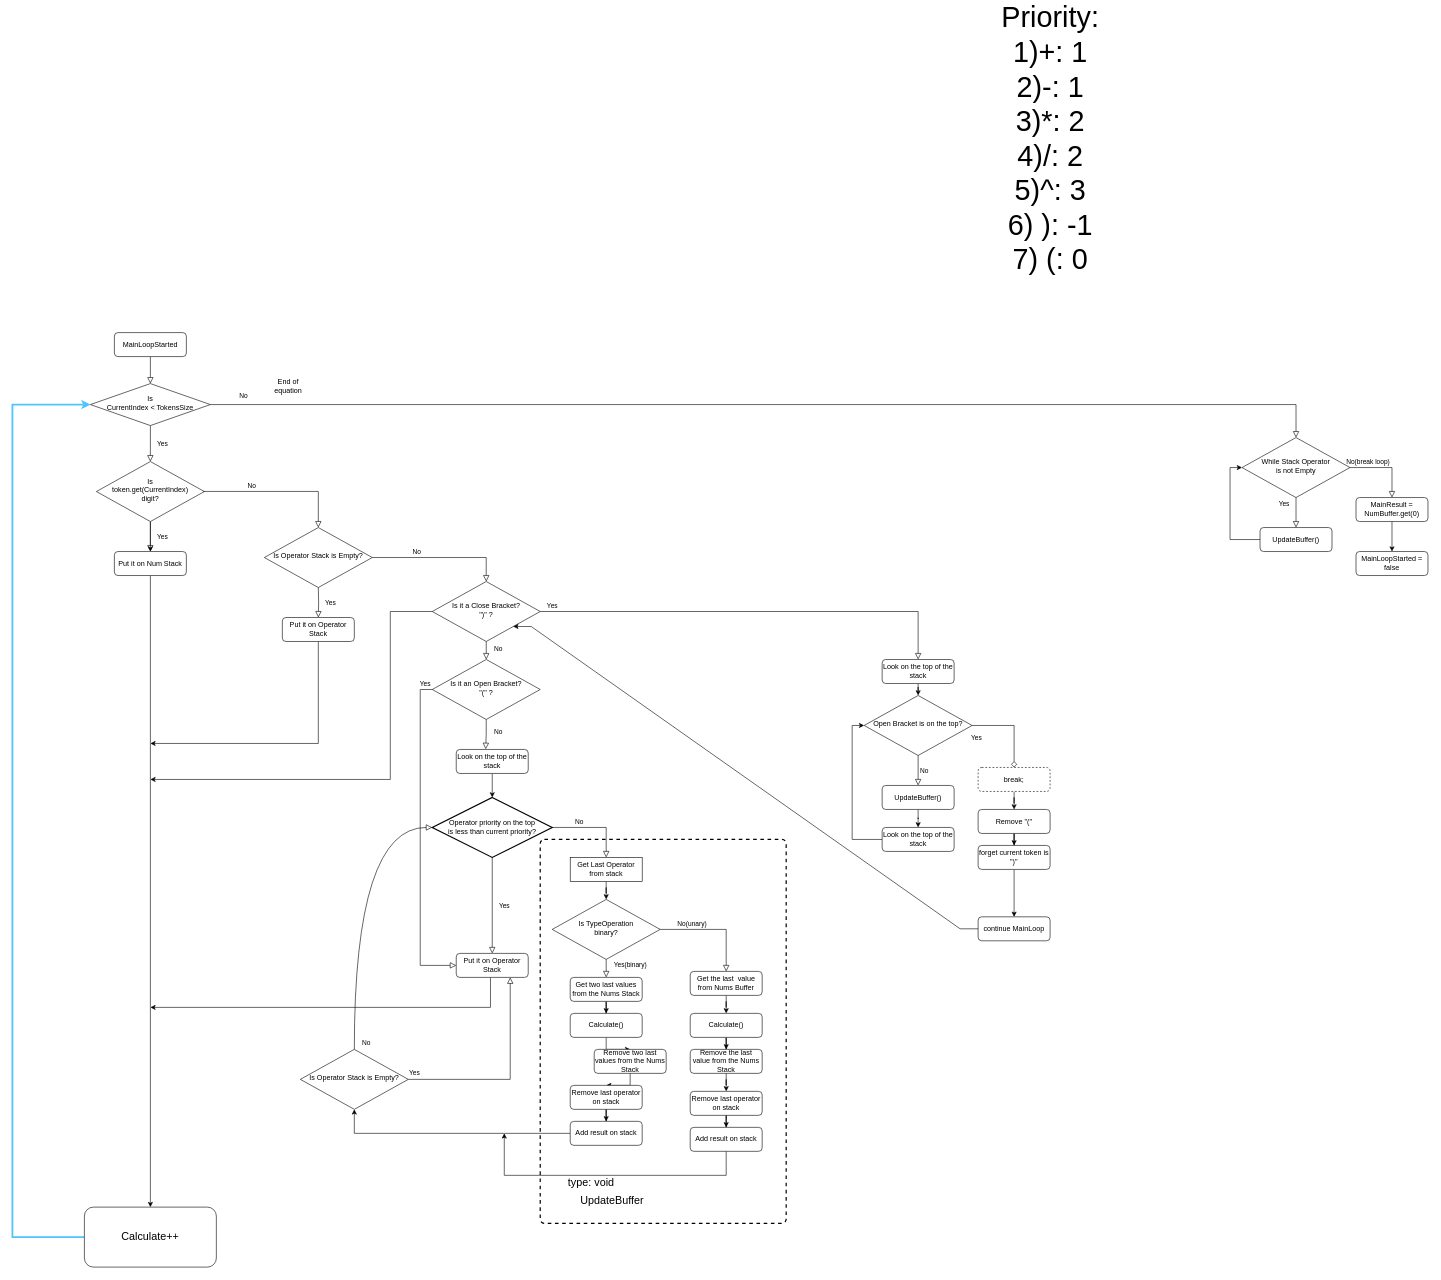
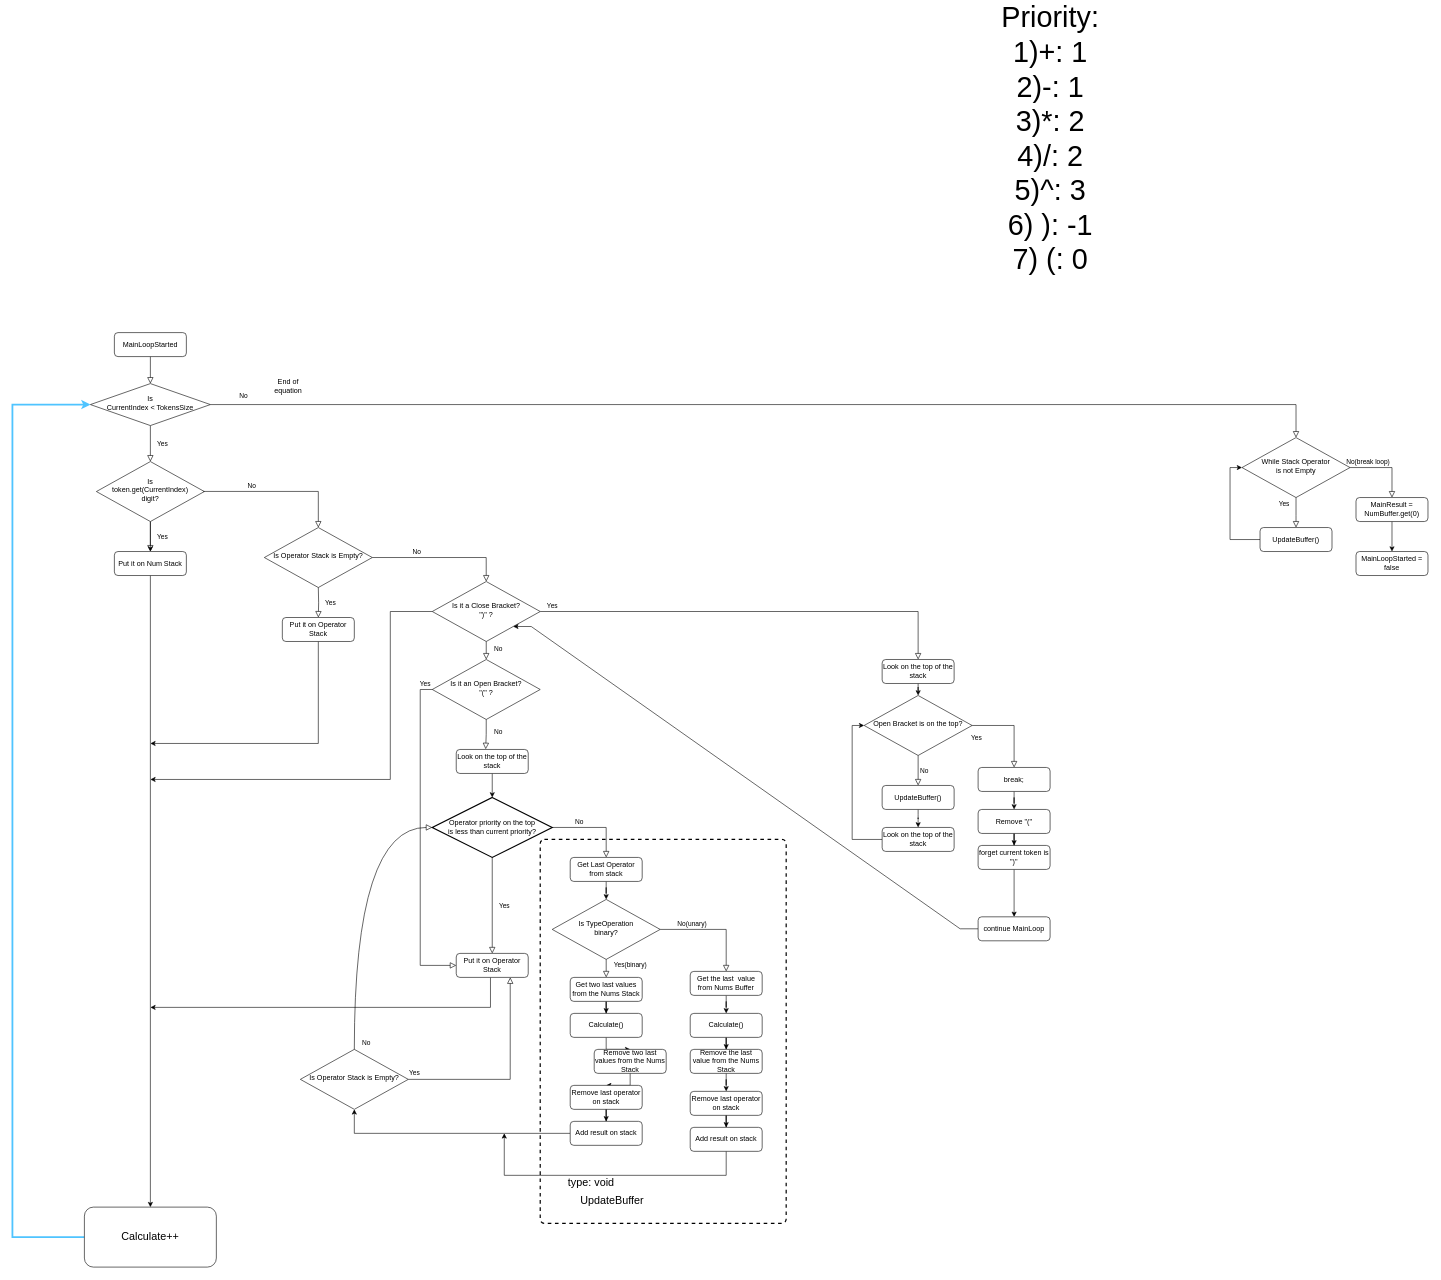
(1014, 760) -> (1014, 760)
(1014, 780) -> (1014, 780)
(606, 870) -> (606, 870)
